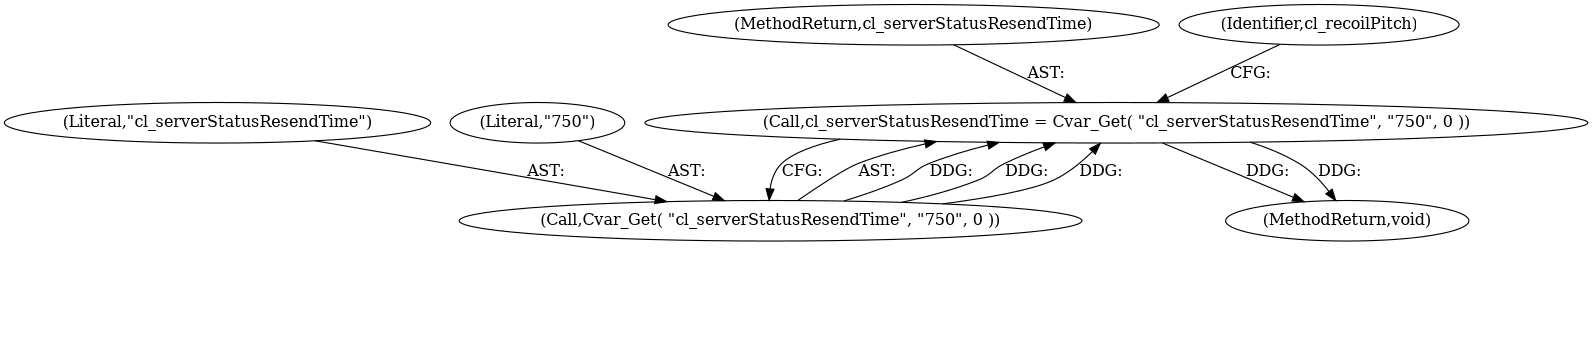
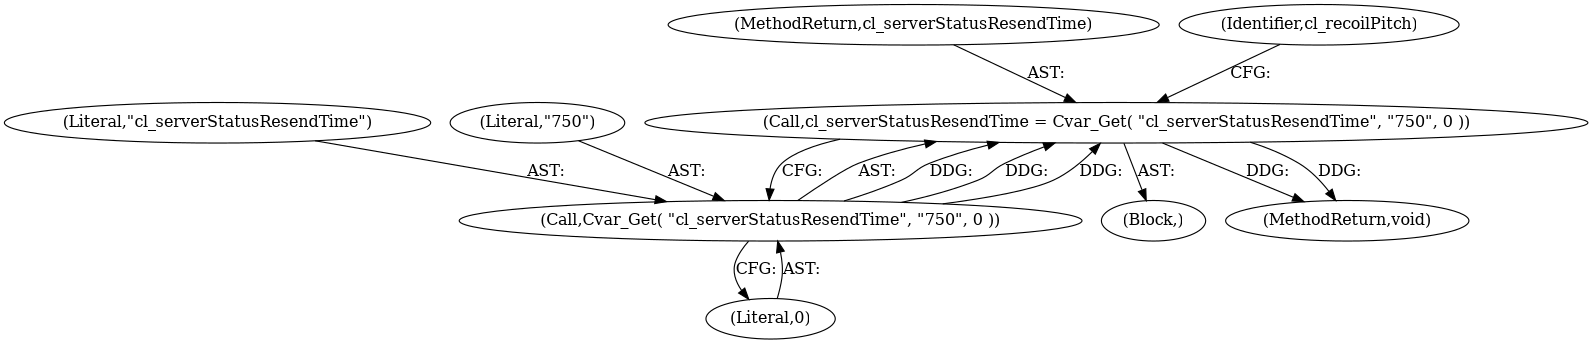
none -> (1154, 221)
none -> (771, 319)
